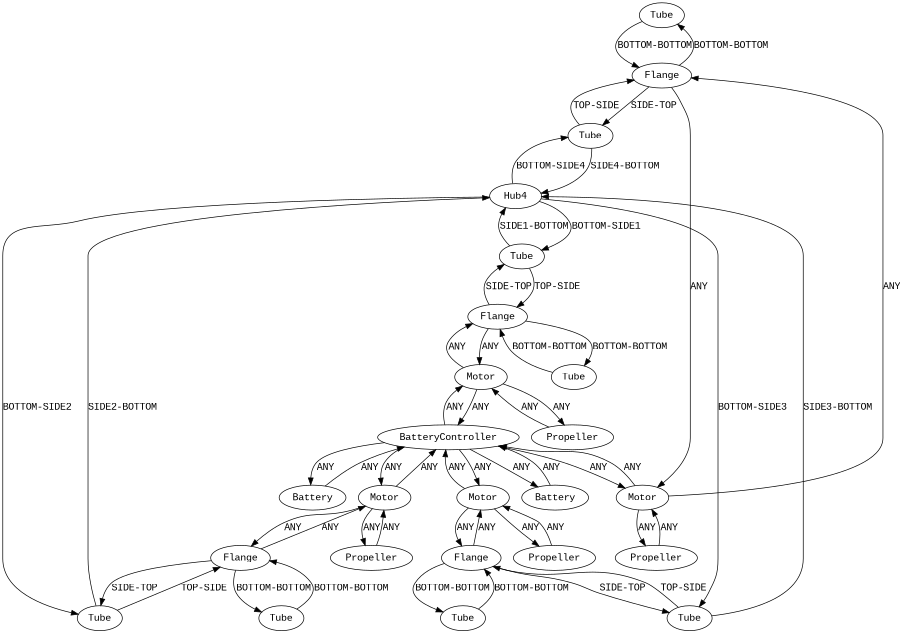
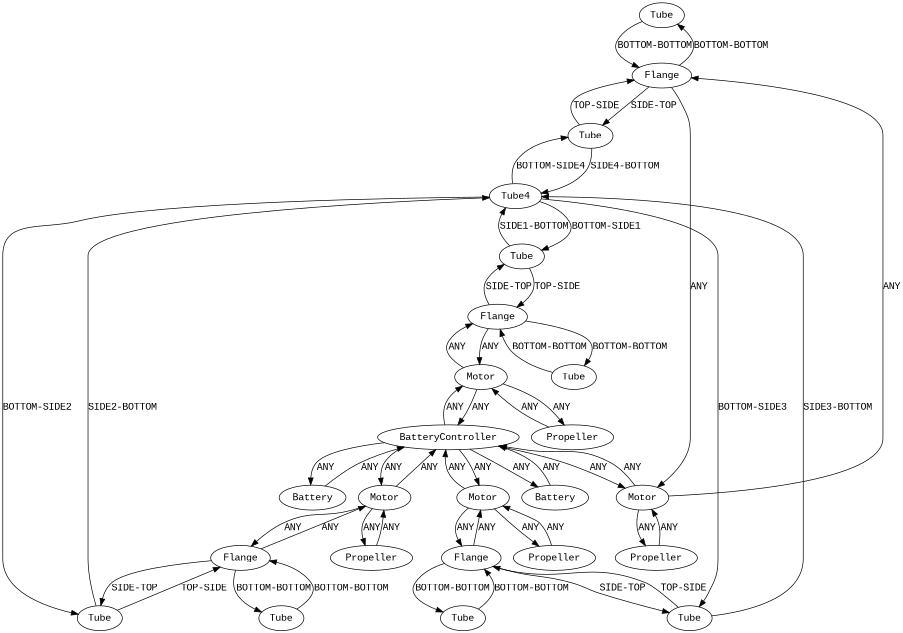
(516, 196) -> (516, 196)
